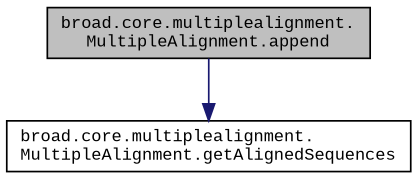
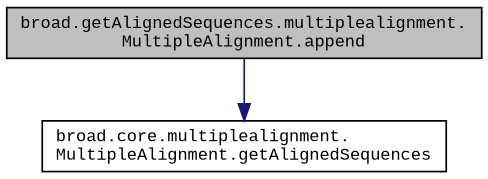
(209, 33) -> (244, 33)
